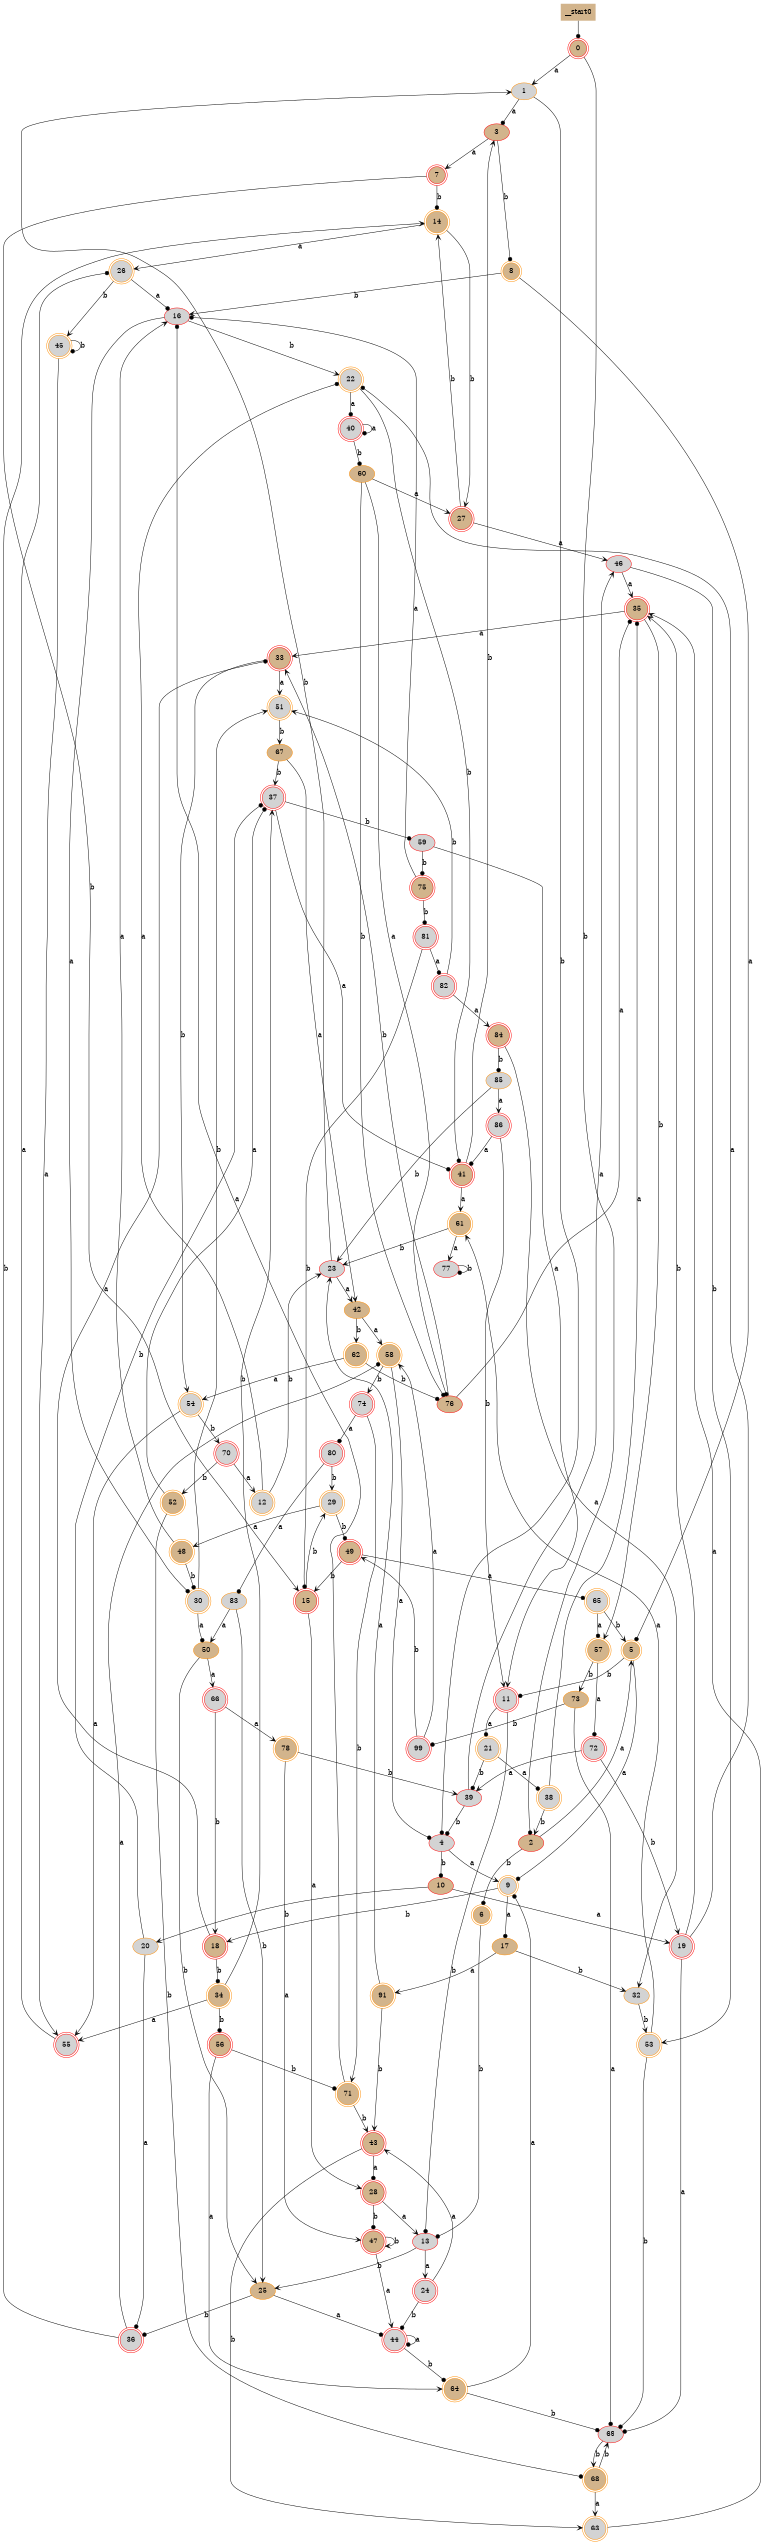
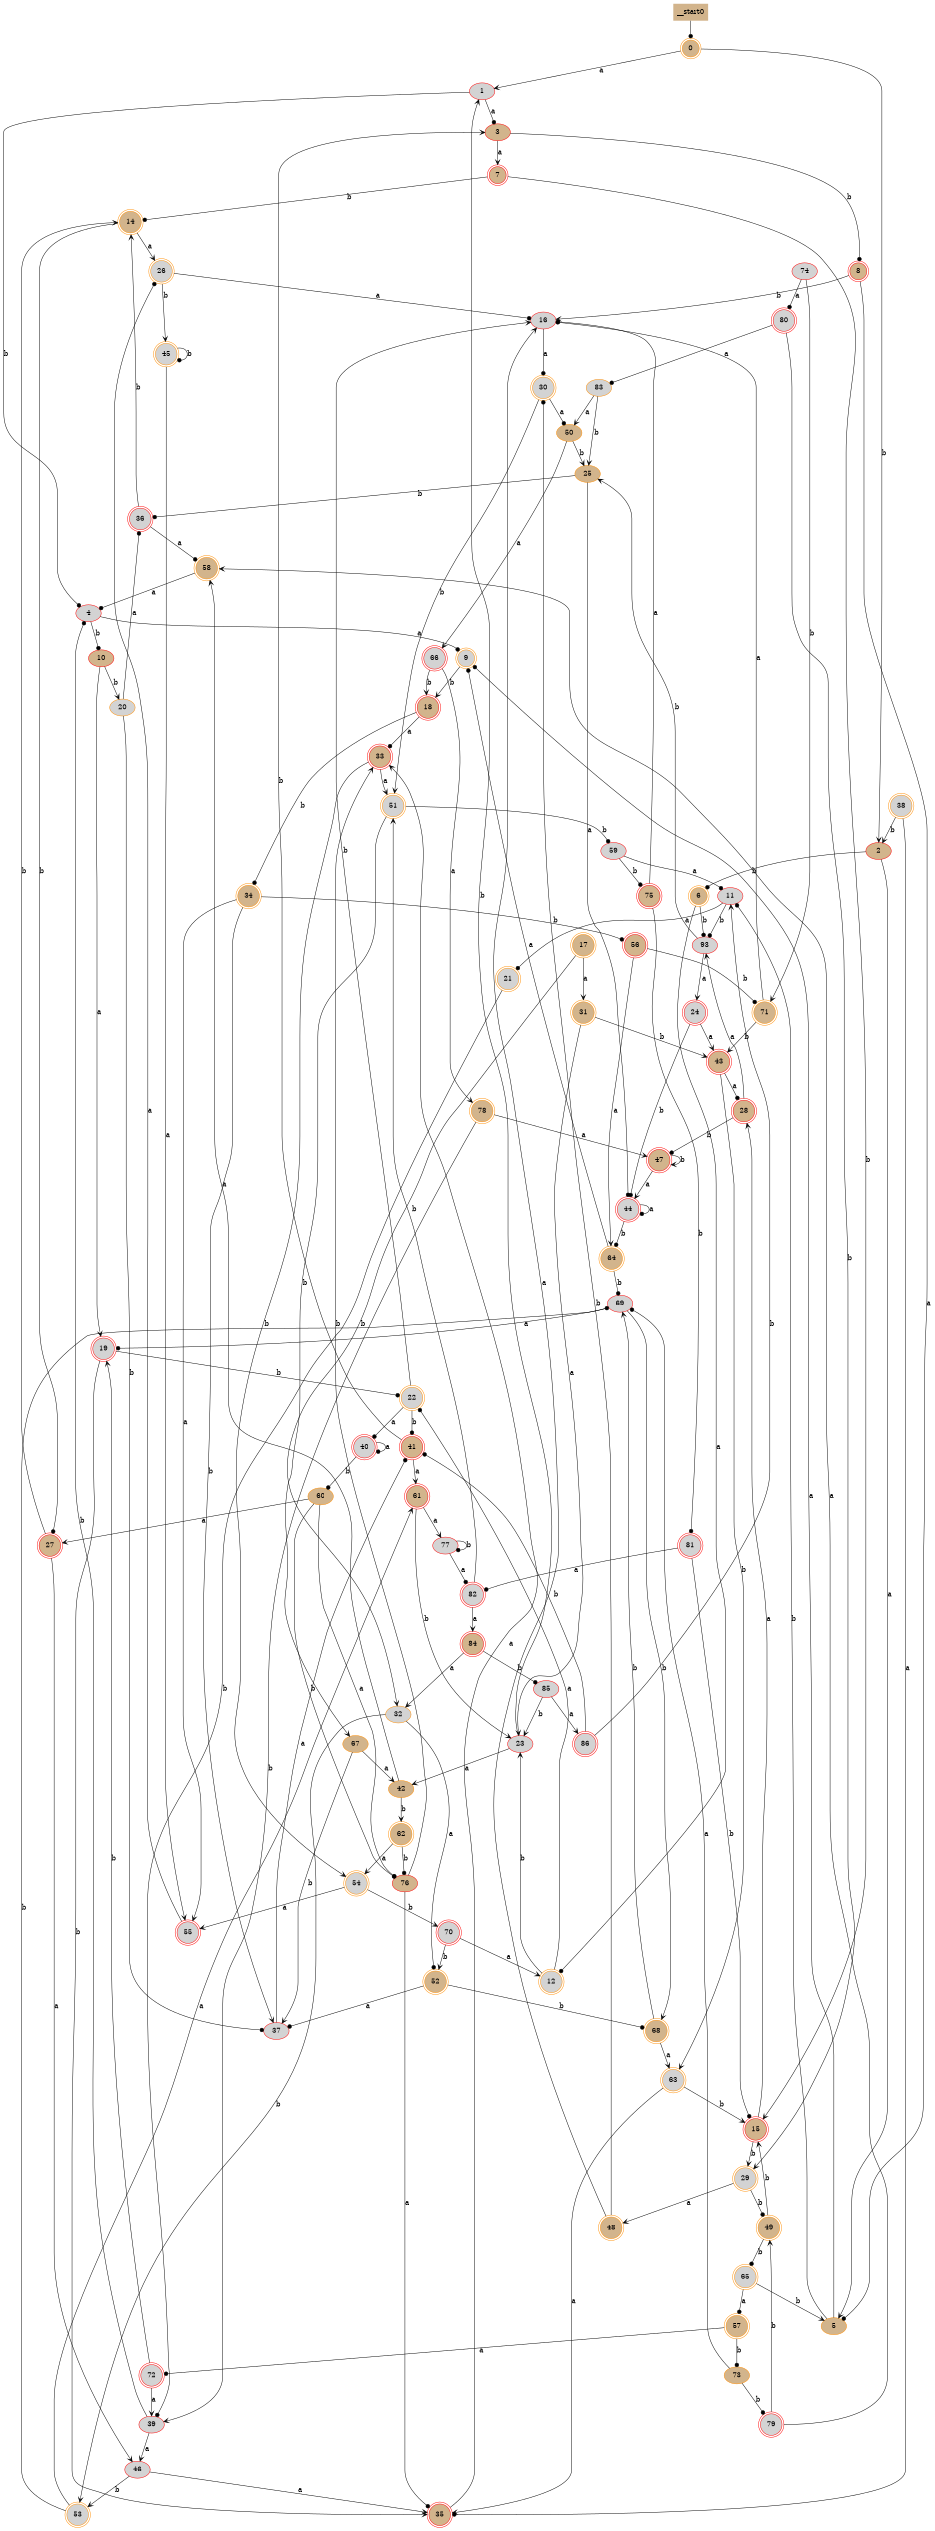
(578, 48) -> (691, 48)
(524, 91) -> (482, 91)
(511, 271) -> (858, 271)
(261, 347) -> (336, 785)
(470, 363) -> (40, 852)
(273, 798) -> (276, 2031)
(346, 820) -> (515, 812)
(583, 951) -> (882, 368)
(499, 1081) -> (546, 1689)
(659, 1128) -> none
(486, 1150) -> (556, 1595)
(732, 1150) -> (279, 1373)
(460, 1224) -> (417, 1496)
(546, 1239) -> (672, 870)
(376, 1377) -> none
(362, 1404) -> (805, 271)
none -> (716, 1464)
(350, 1552) -> (769, 2228)
none -> (457, 1567)
(490, 1577) -> (760, 2252)
(631, 1650) -> (834, 2326)
(587, 1674) -> (737, 2351)
(506, 1700) -> (730, 896)
(419, 1749) -> (771, 2425)
(517, 1772) -> none
none -> (446, 1837)
(470, 1867) -> (270, 627)
(506, 1915) -> none
(505, 1946) -> (583, 945)
(383, 1996) -> (583, 1013)
none -> (712, 2104)
(681, 2211) -> (378, 1337)
(425, 2242) -> (705, 945)
